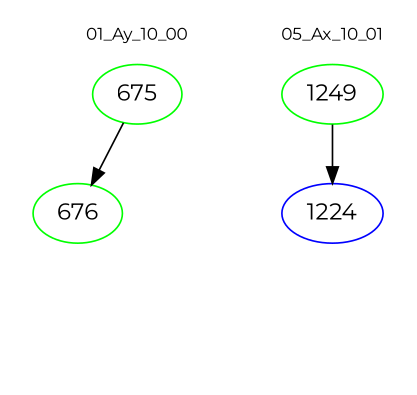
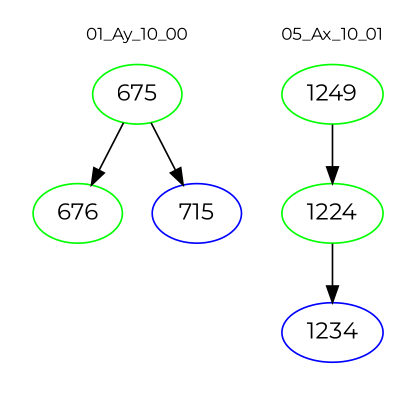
none -> (197, 213)
(332, 213) -> (332, 213)
none -> (332, 332)
